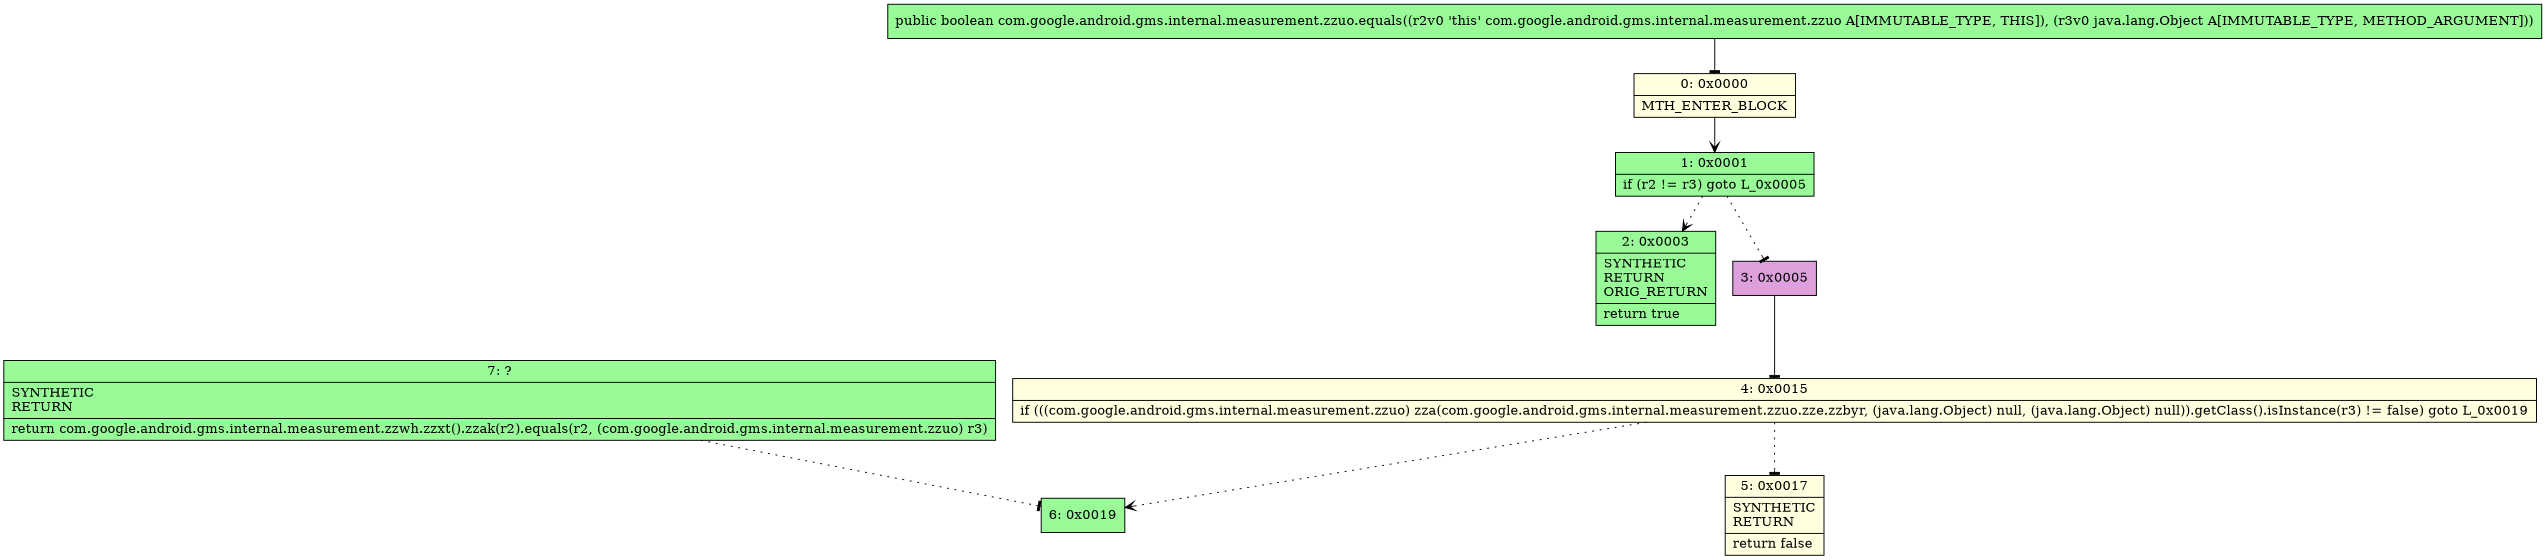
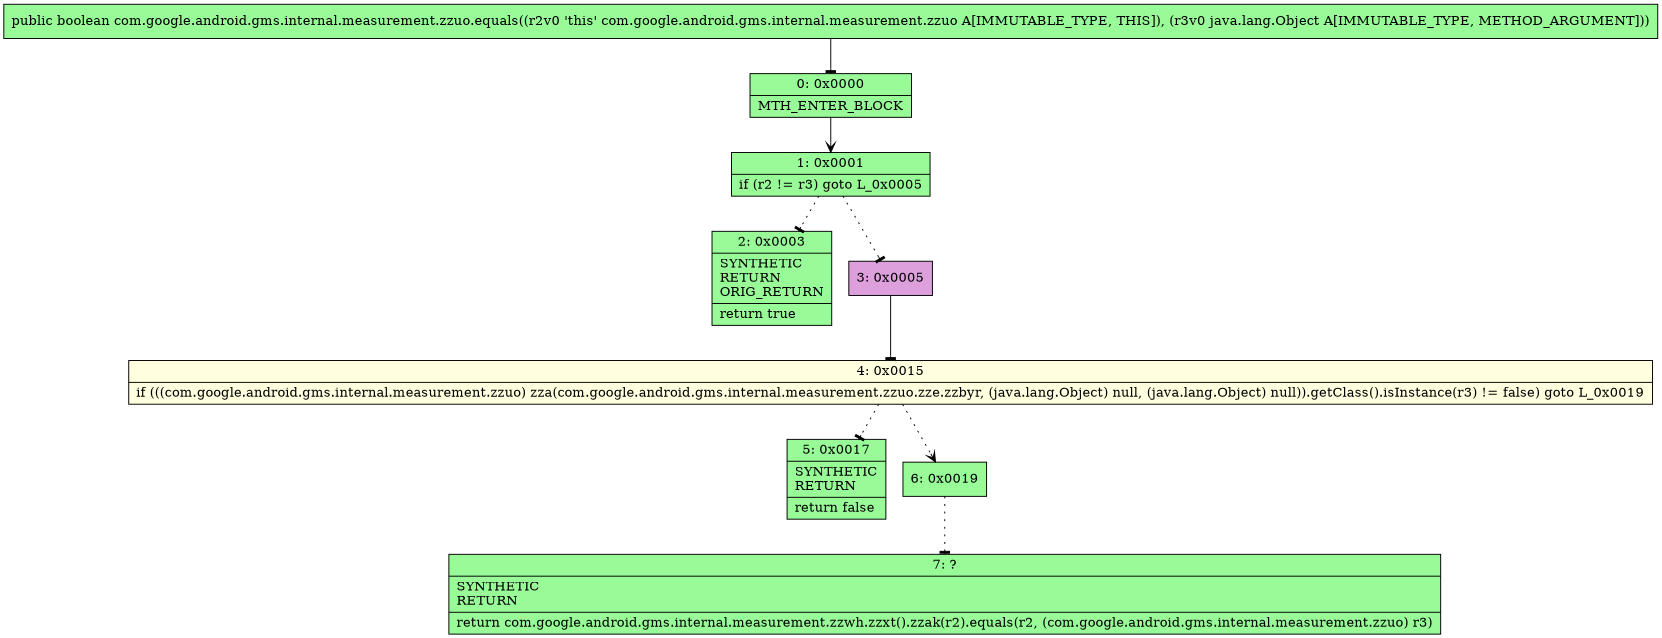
(1715, 95) -> (831, 95)
(1695, 210) -> (810, 212)
(868, 473) -> (945, 523)
(1775, 515) -> (836, 479)
